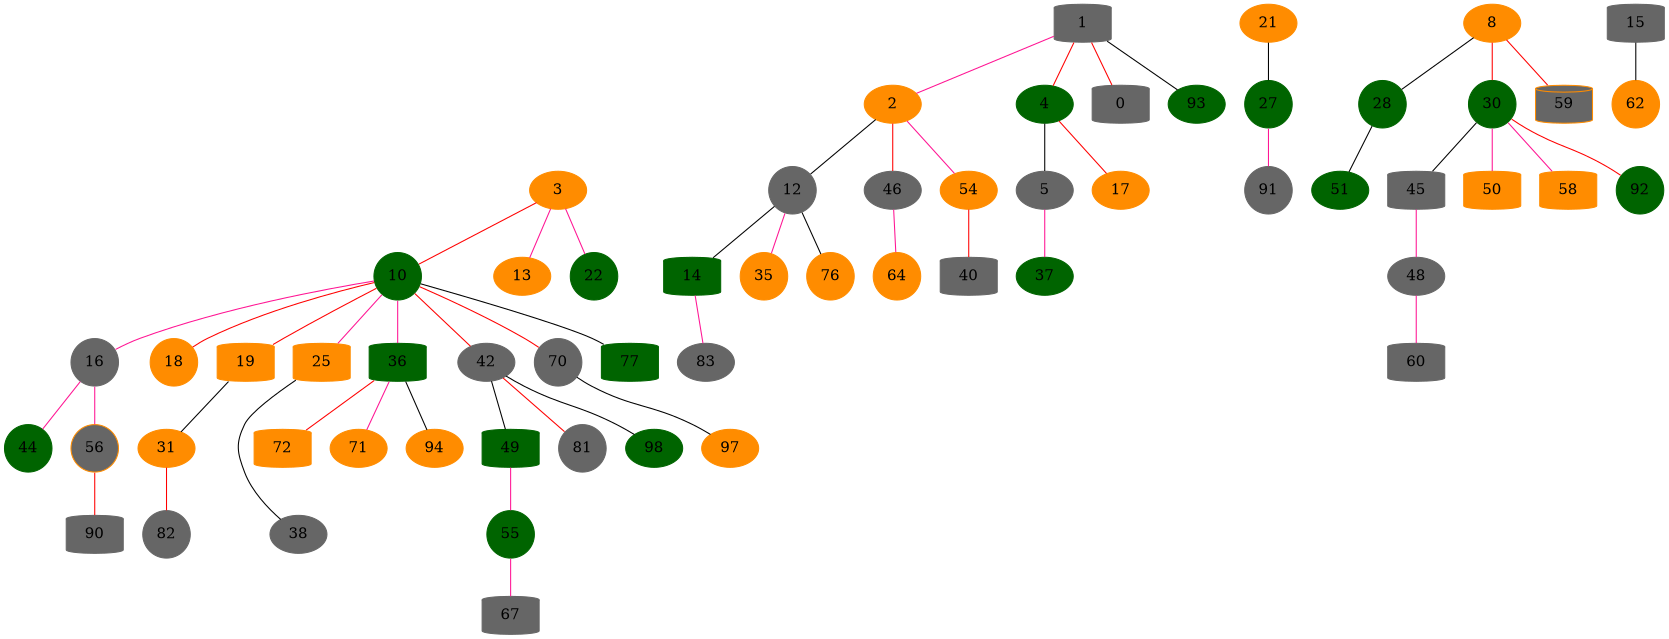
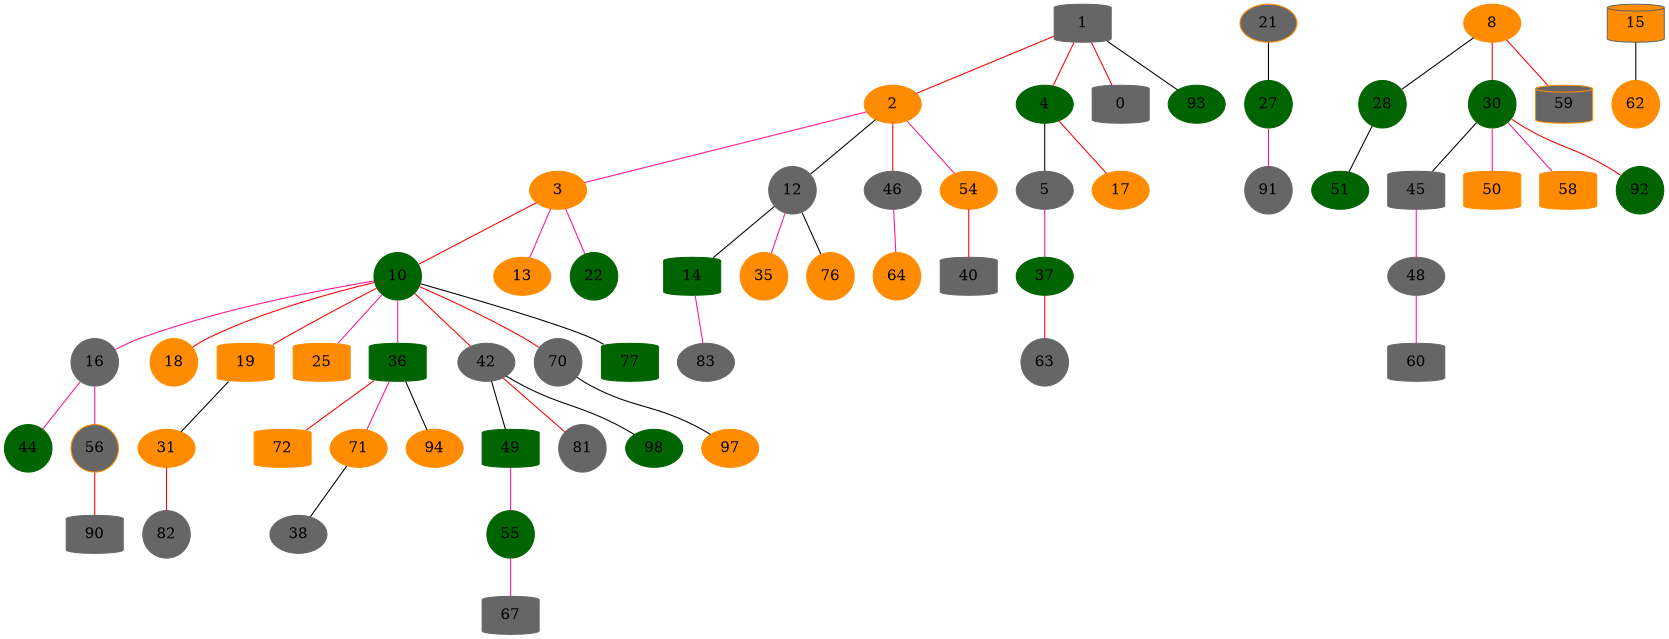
(1268, 23) -> (1268, 23)
(1636, 23) -> (1636, 23)
(985, 65) -> (985, 65)
none -> (725, 147)
none -> (1045, 362)
(238, 444) -> (329, 491)
